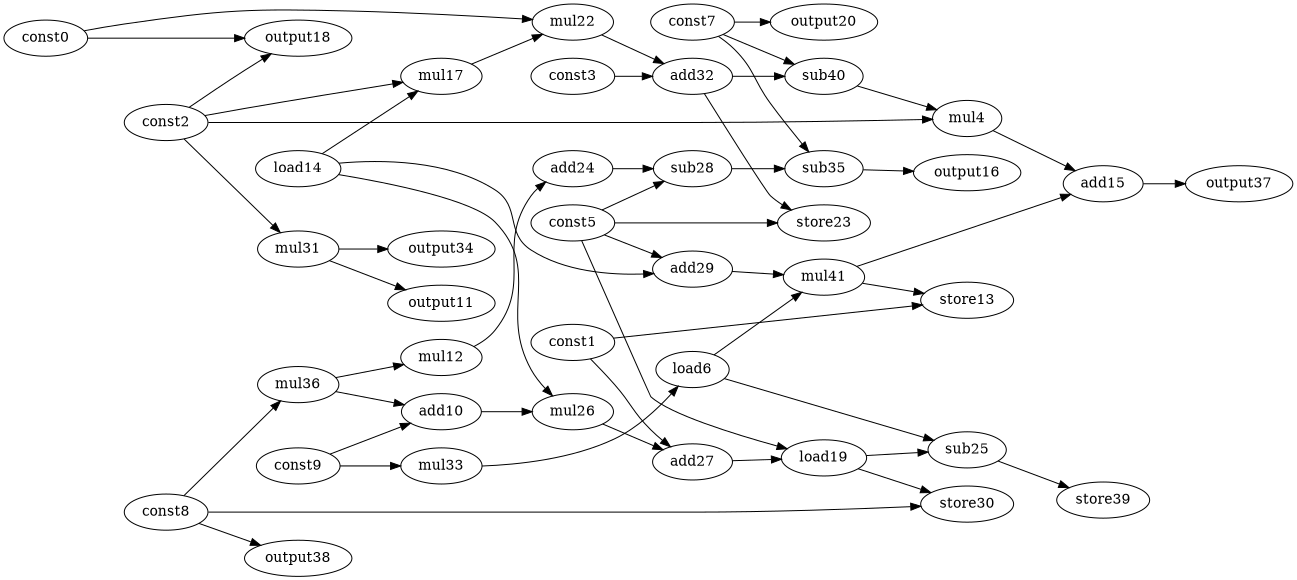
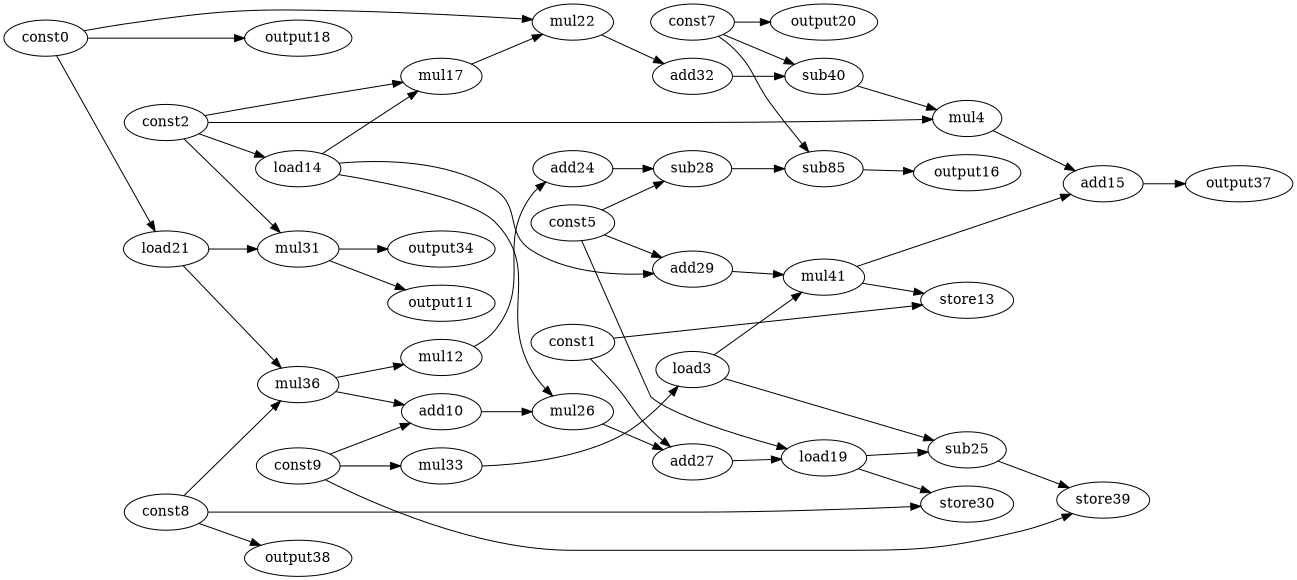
(573, 76) -> none
(226, 83) -> (227, 144)
(824, 169) -> (824, 169)
(824, 223) -> none
none -> (166, 249)
(693, 370) -> (693, 370)
none -> (690, 550)
